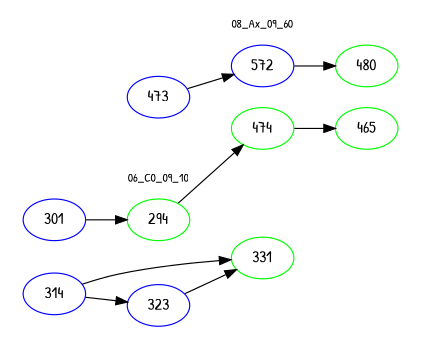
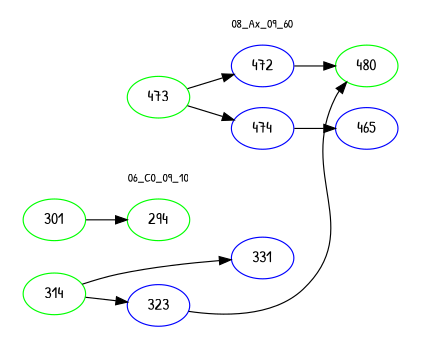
(263, 66) -> (263, 66)
(159, 97) -> (159, 97)
(263, 128) -> (263, 128)
(367, 128) -> (367, 128)
(206, 178) -> (205, 111)
(54, 220) -> (54, 220)
(263, 258) -> (263, 258)
(205, 284) -> (327, 252)
(54, 294) -> (54, 294)
